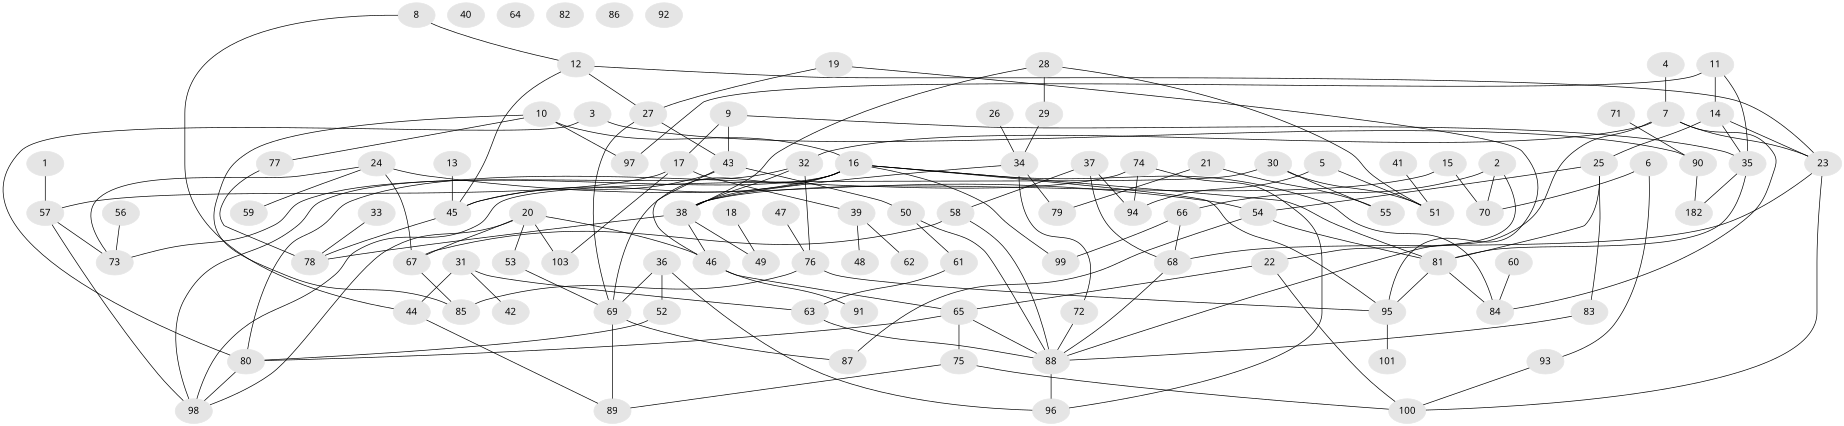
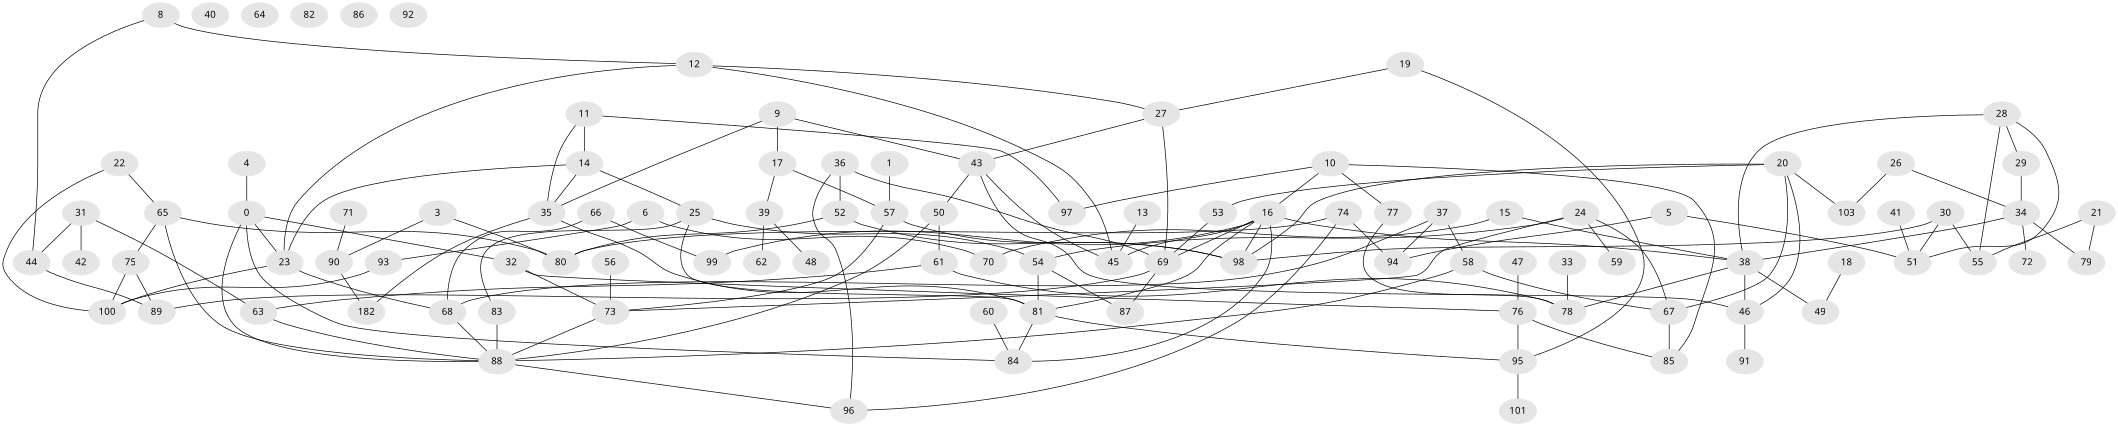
(1666, 114) -> (247, 213)
(1497, 164) -> none
(742, 188) -> none
none -> (1990, 188)
(620, 213) -> (1871, 188)
(1225, 218) -> none
(380, 236) -> (1193, 293)
(833, 292) -> none
(1065, 337) -> (554, 337)
(220, 386) -> (1037, 243)
